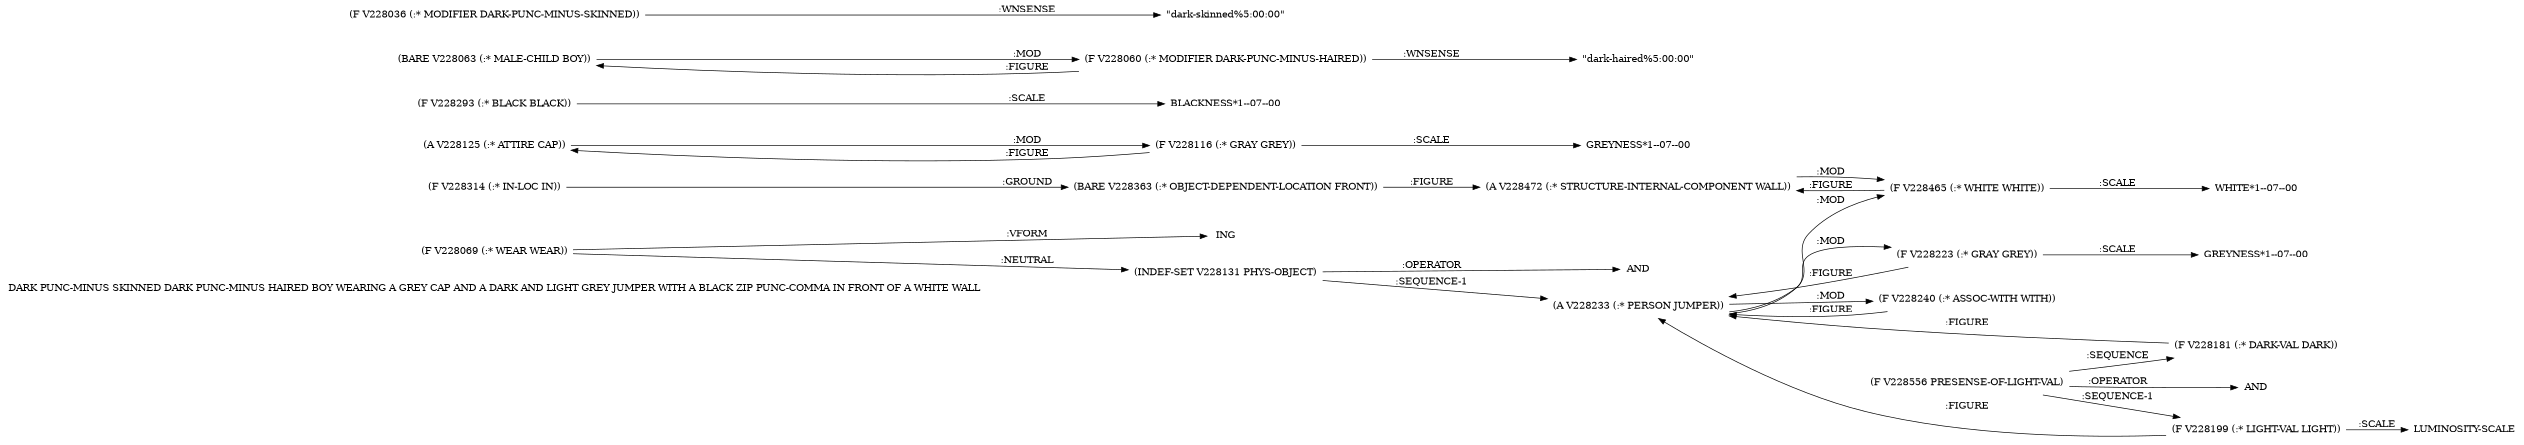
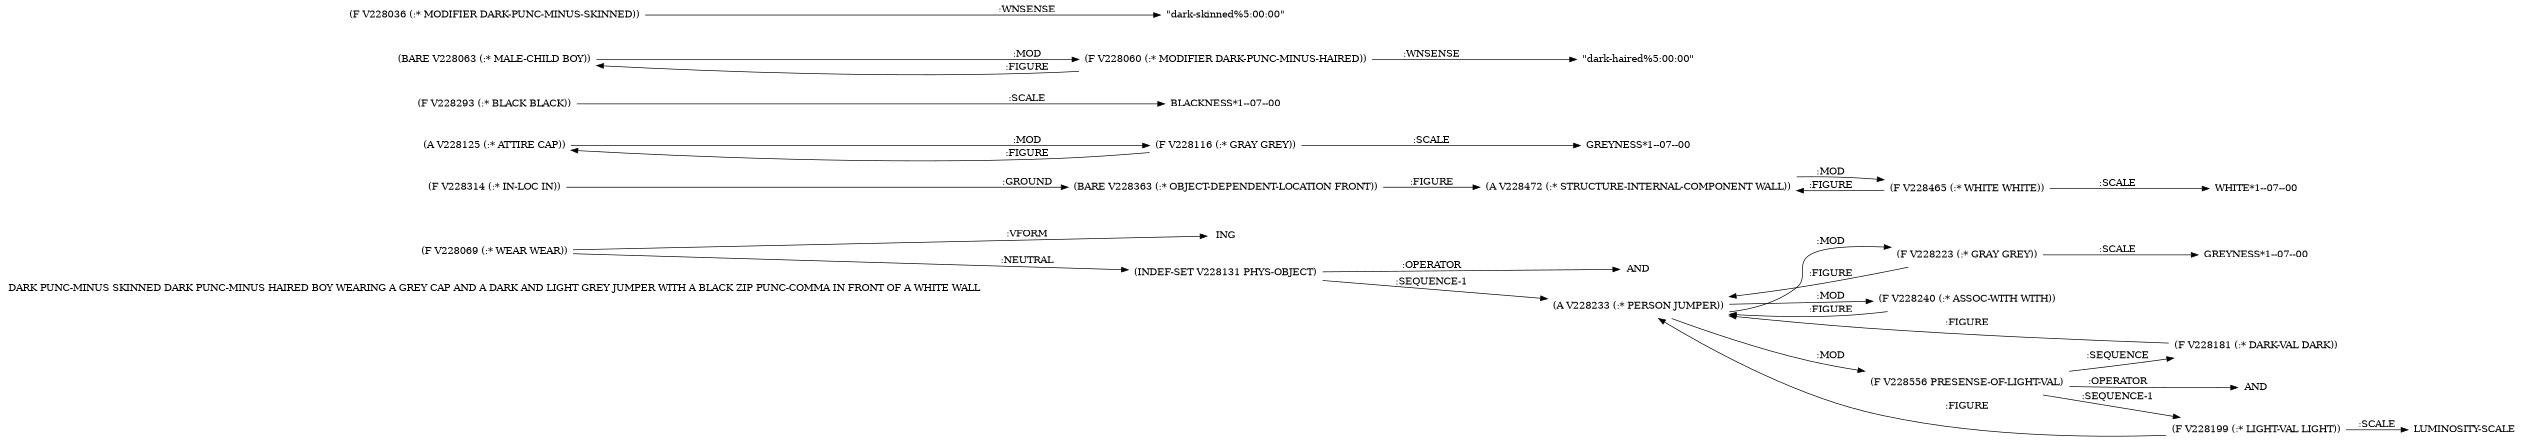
(1802, 253) -> (1764, 349)
